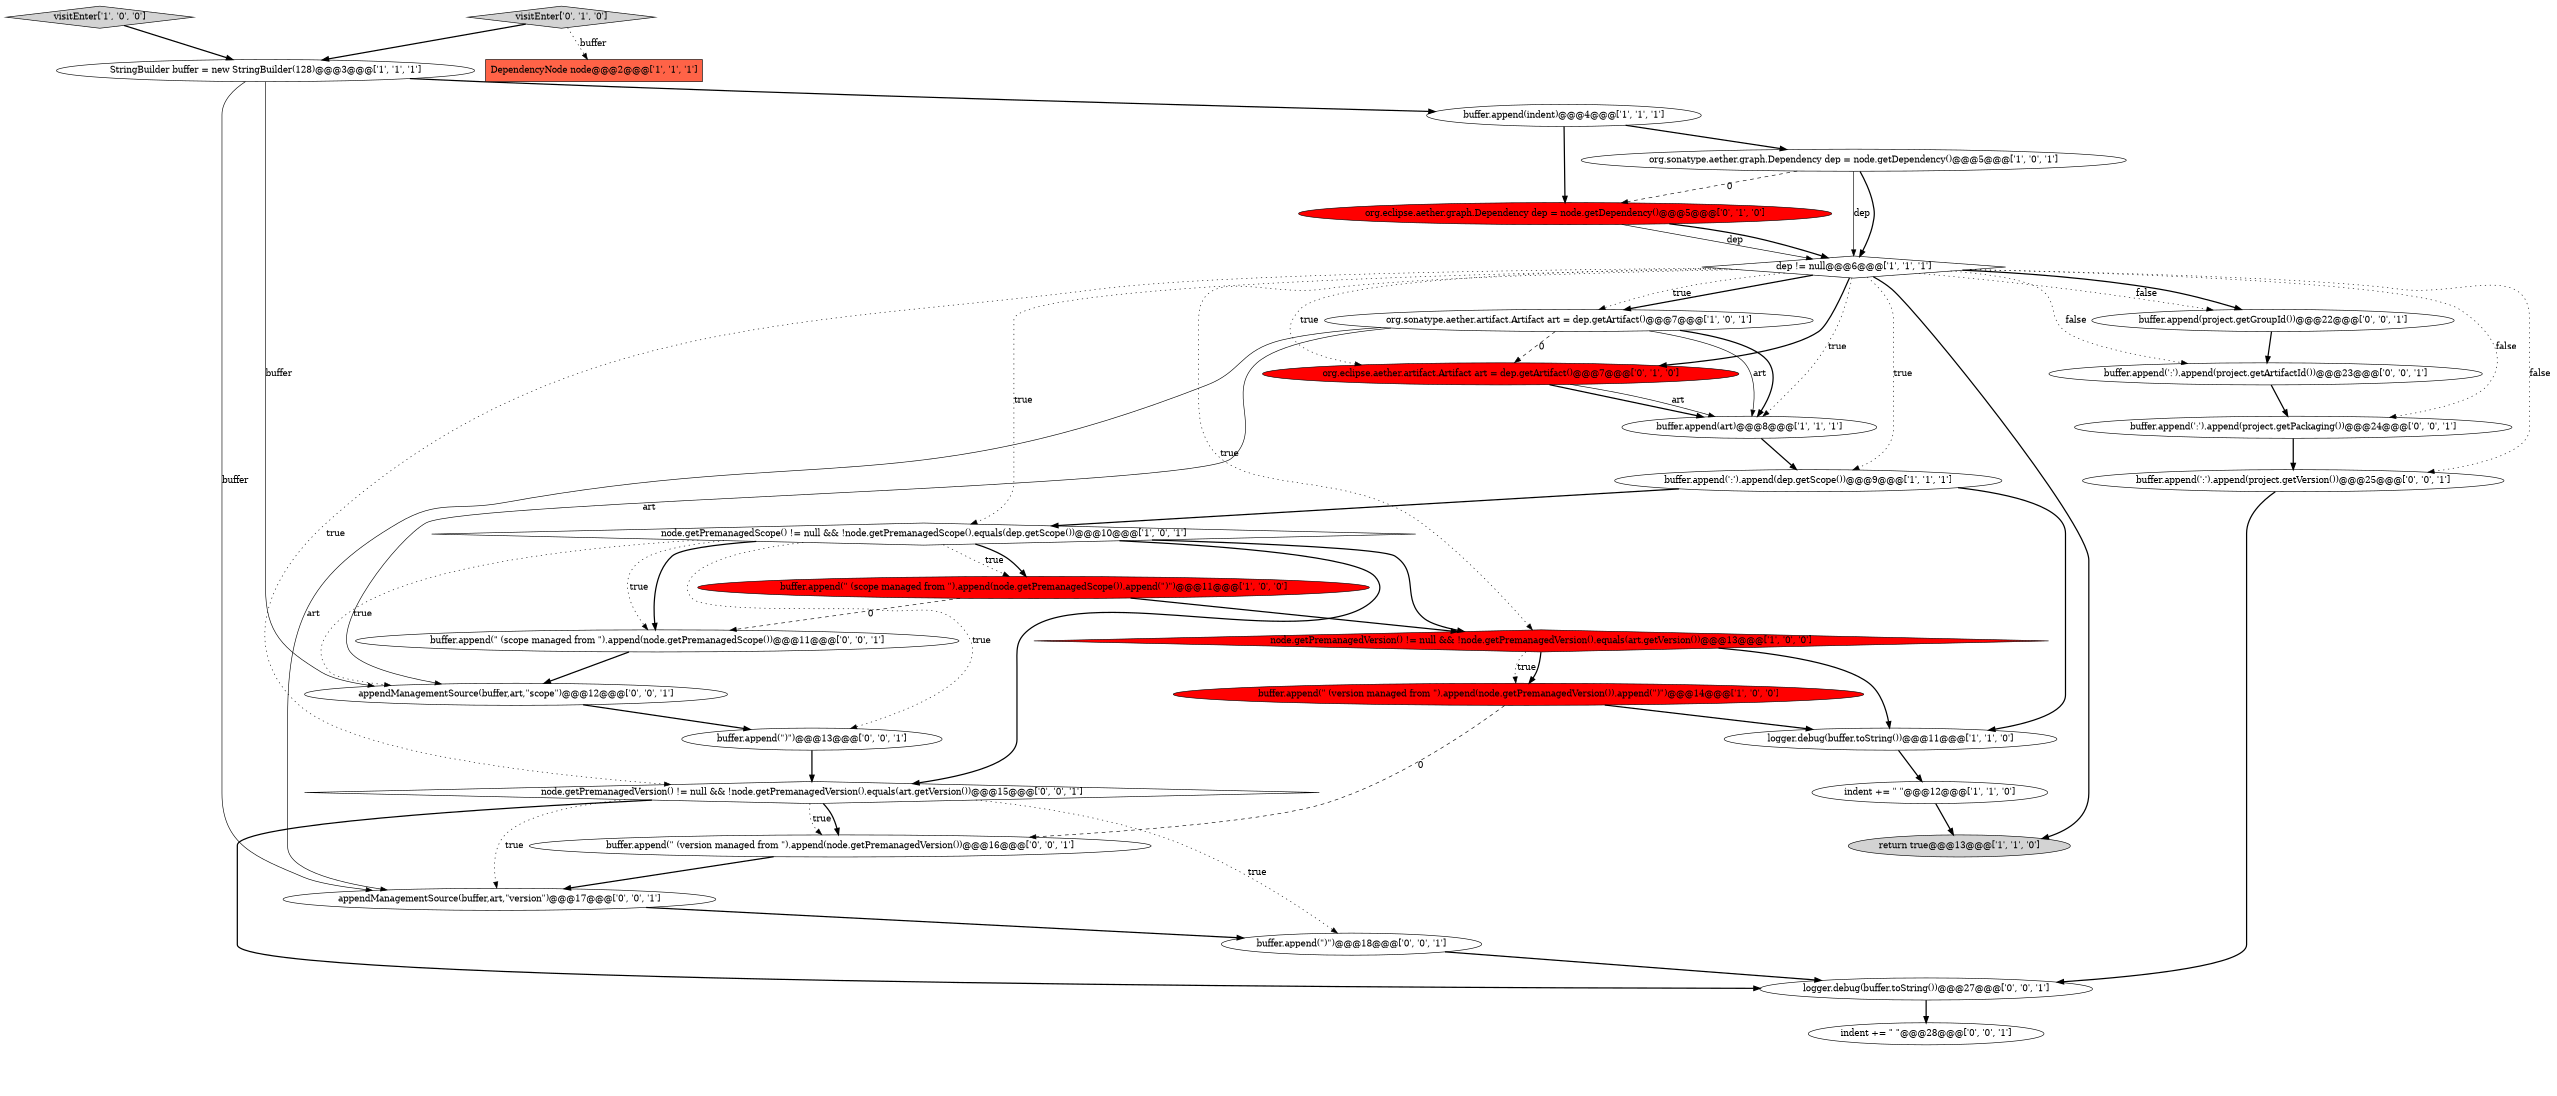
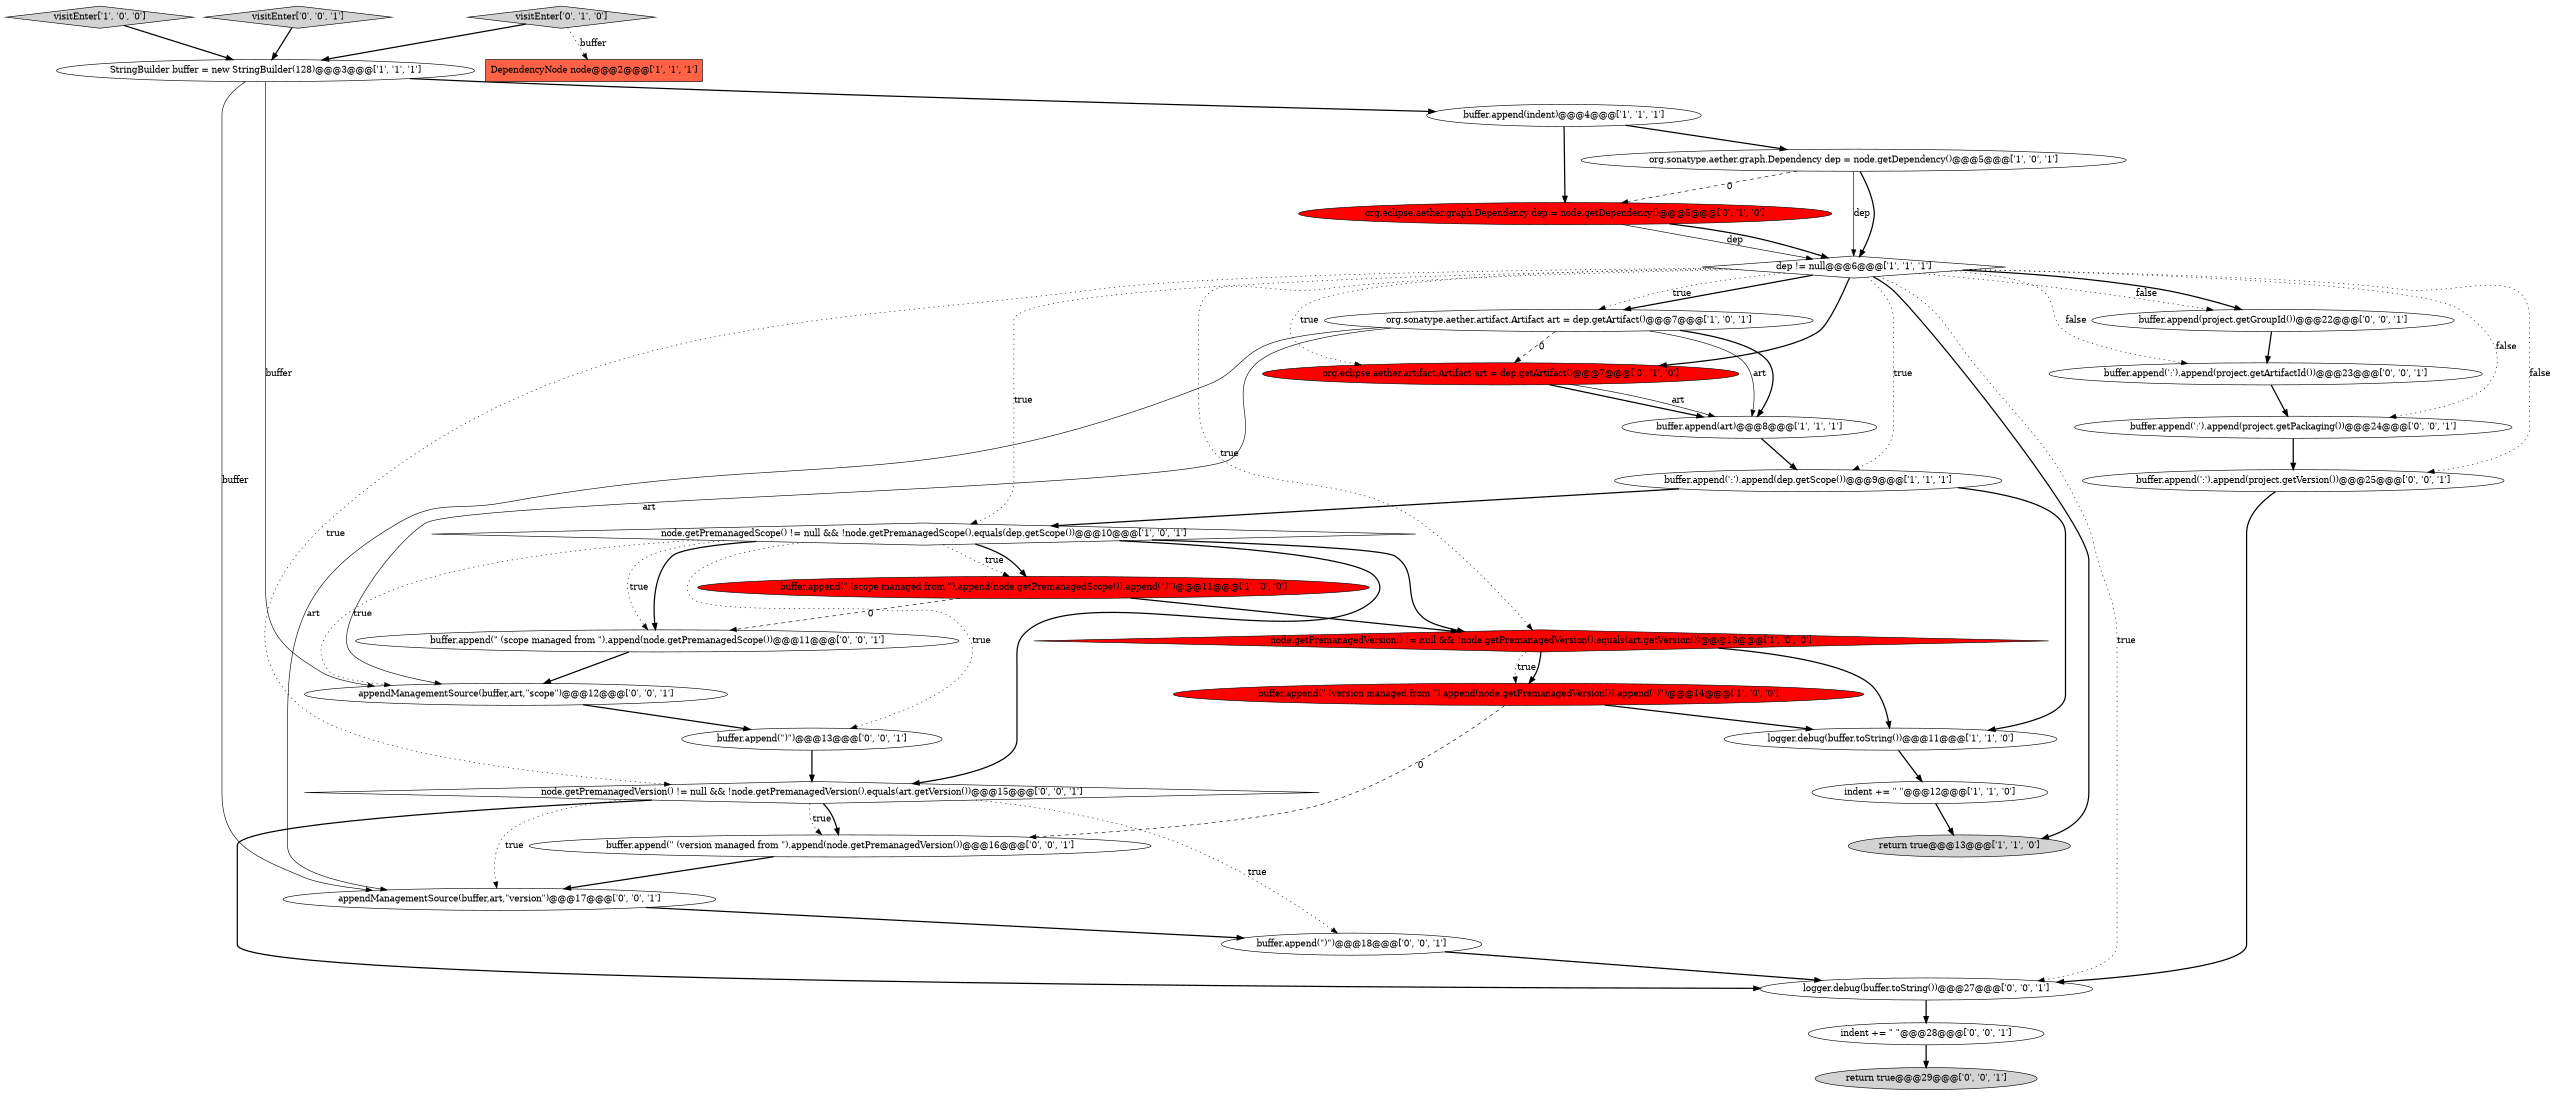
none -> (298, 17)
(1822, 353) -> (2114, 610)
none -> (1926, 1079)
